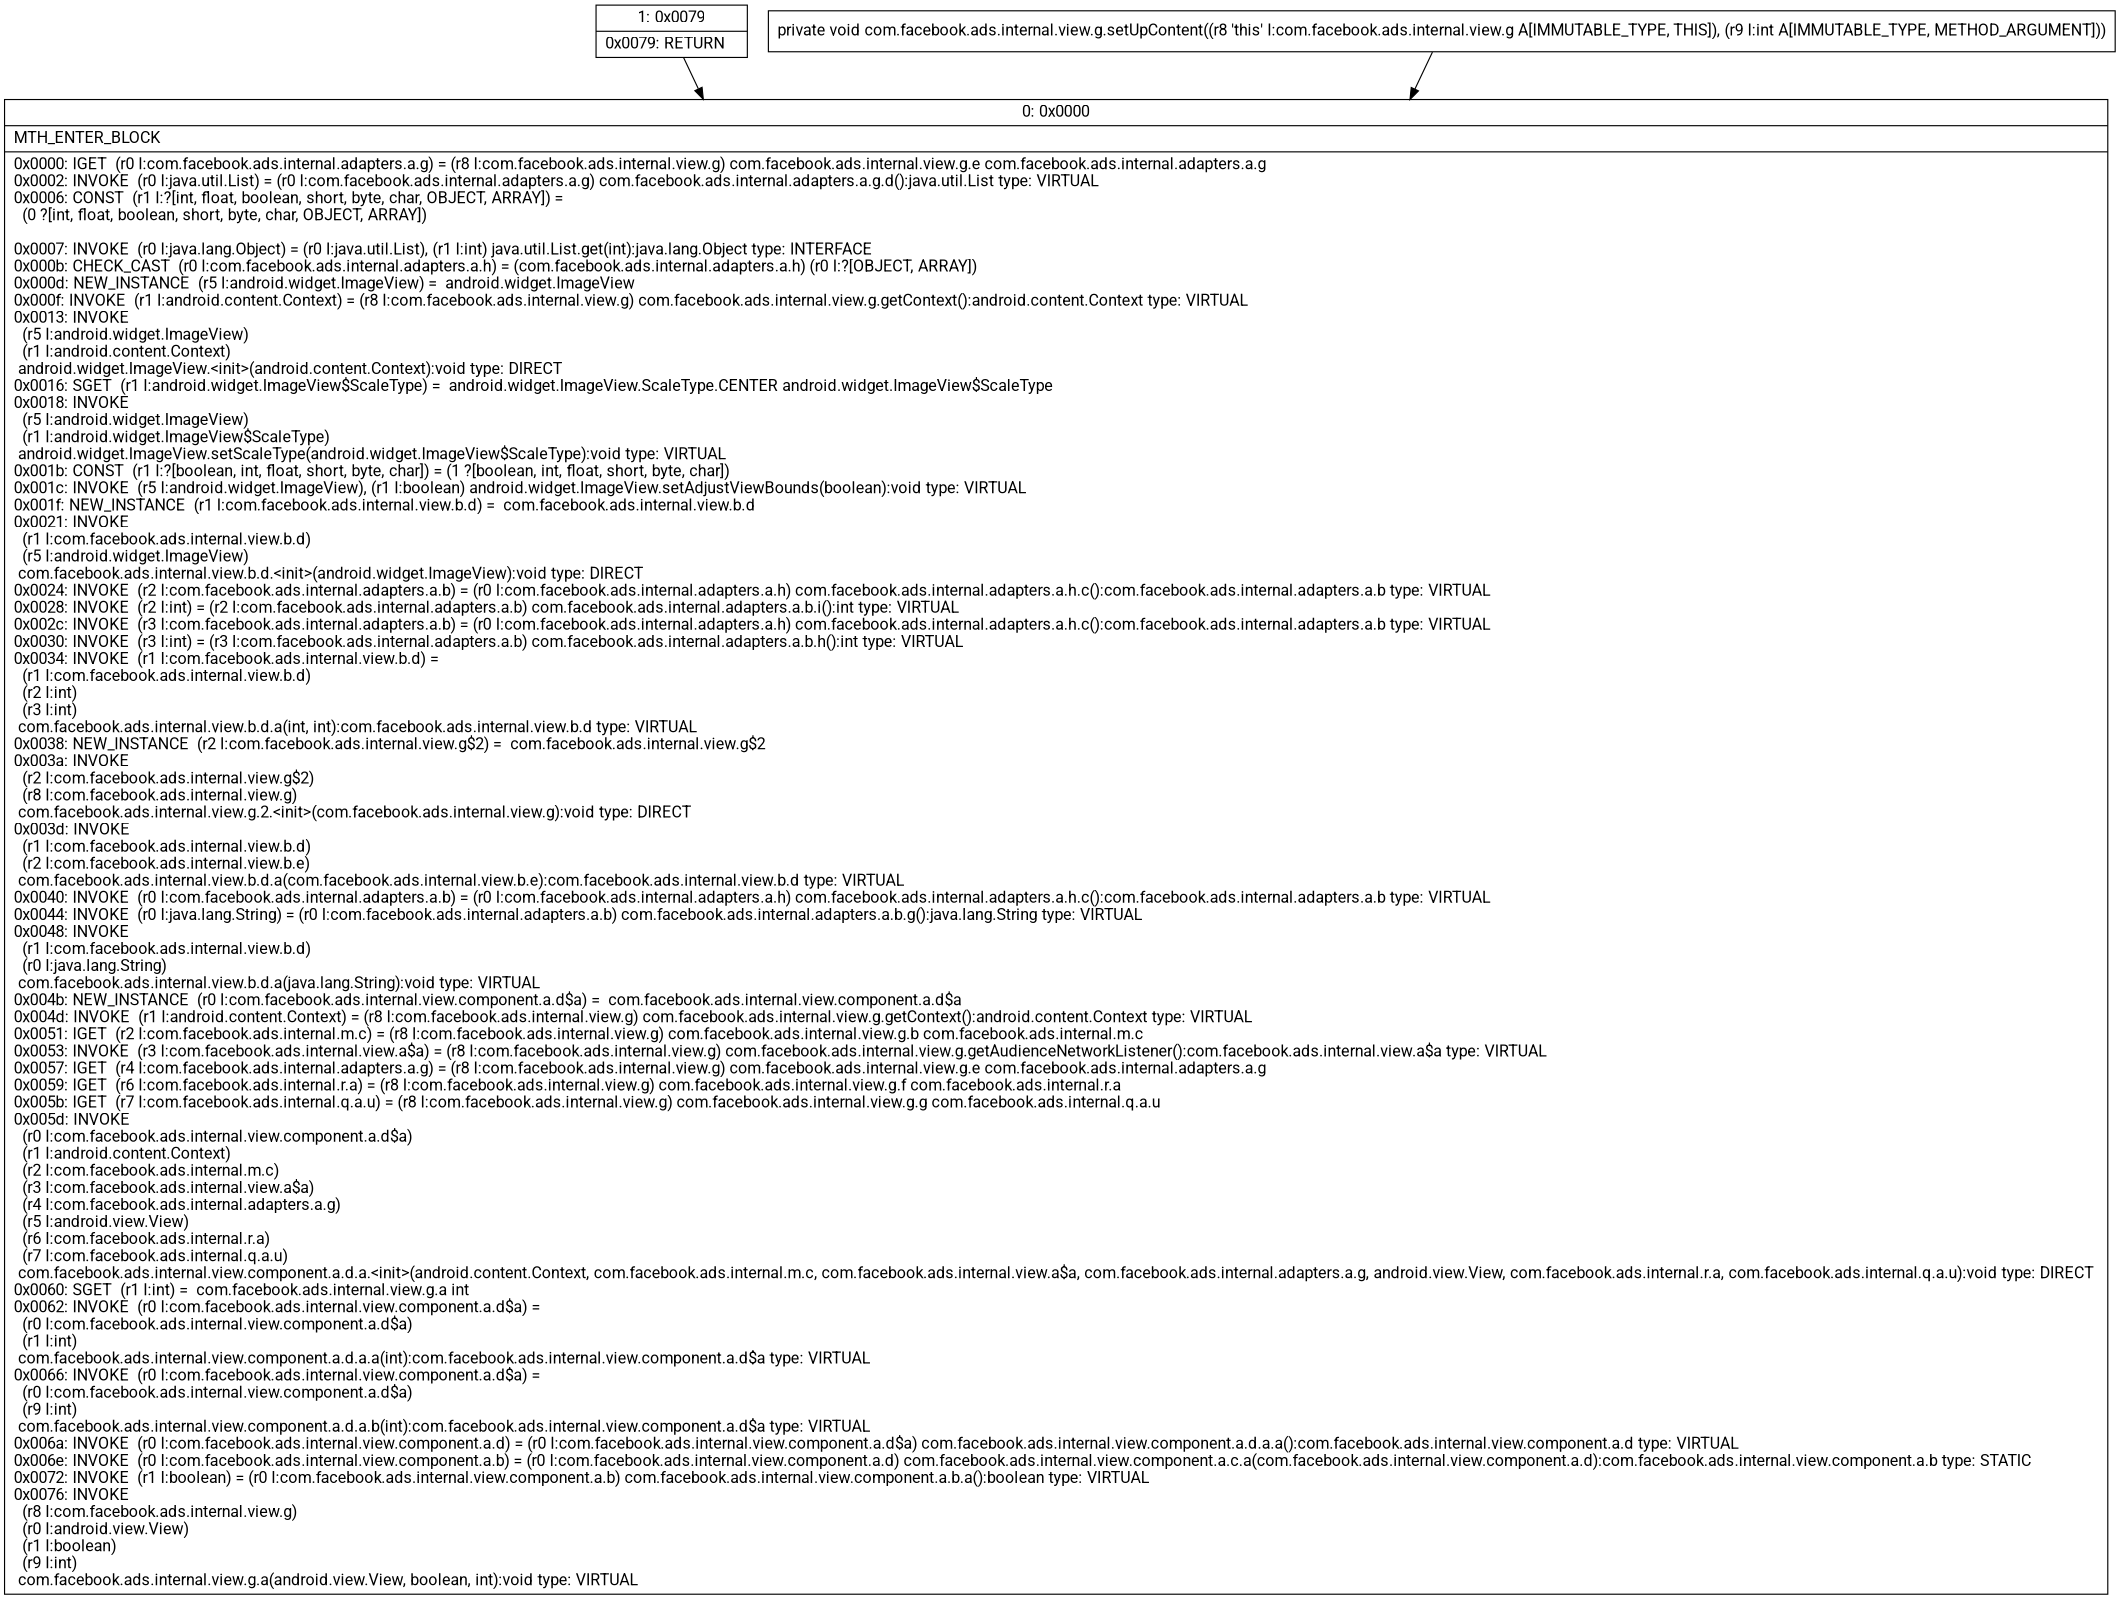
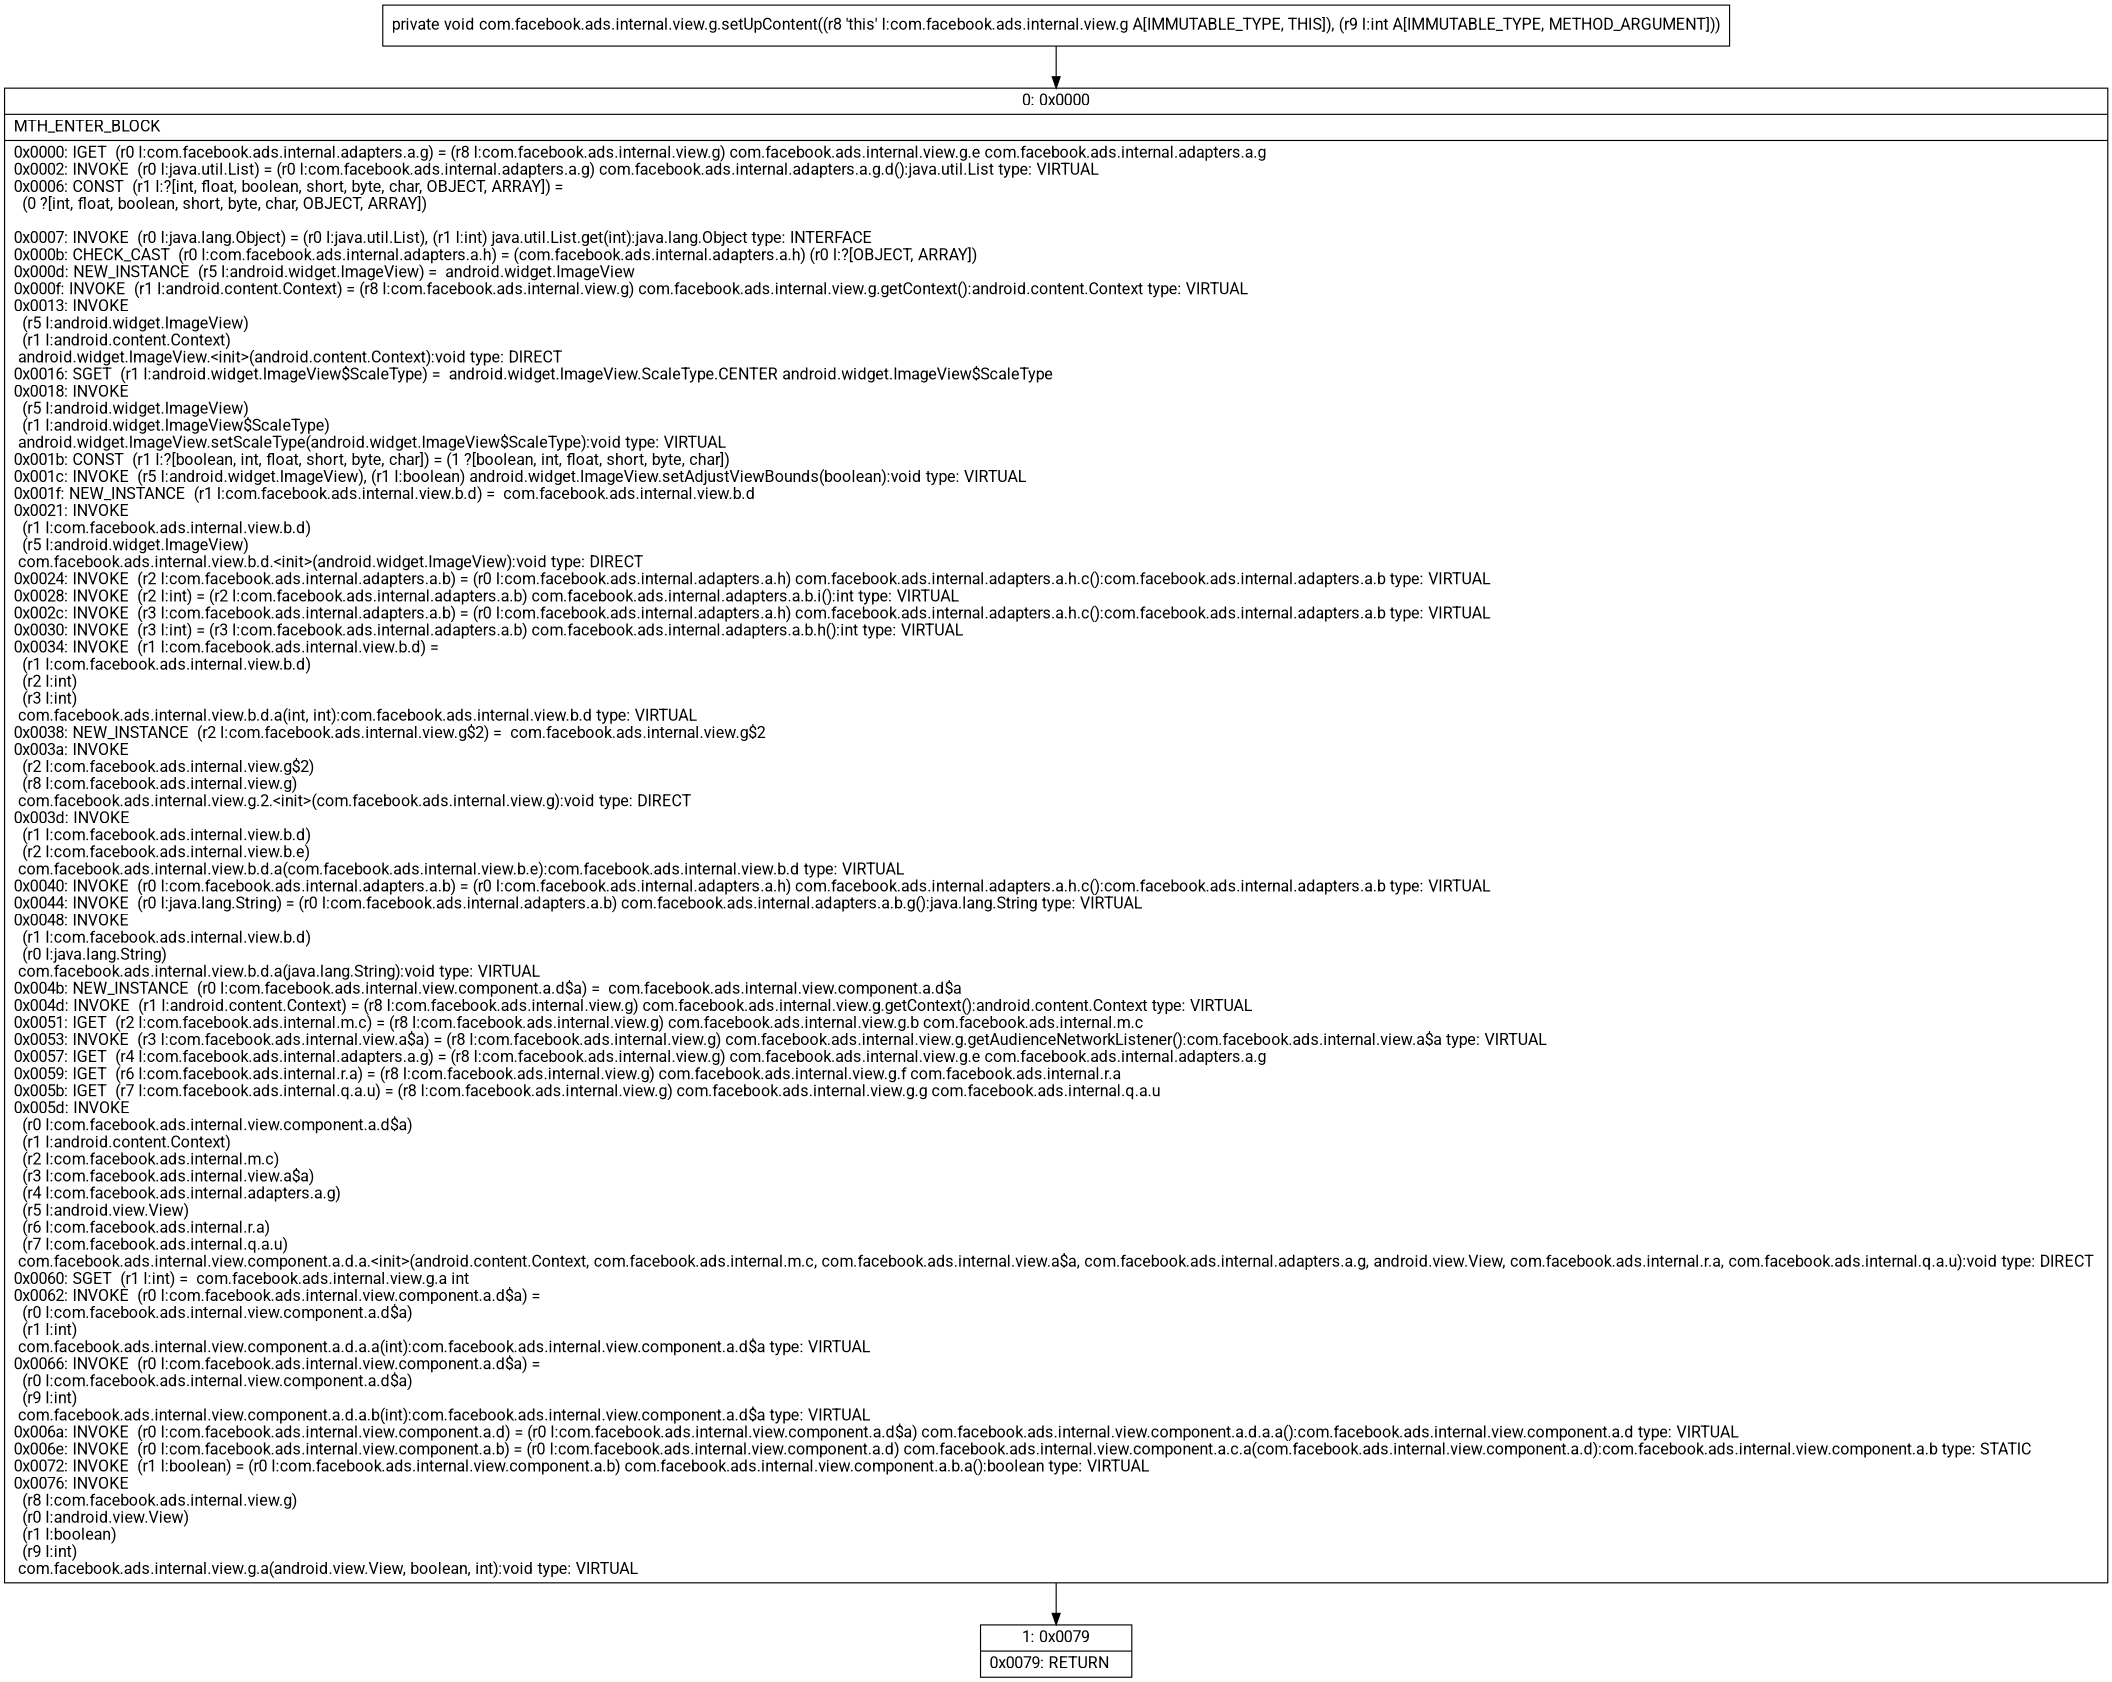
(691, 73) -> (1056, 1598)
